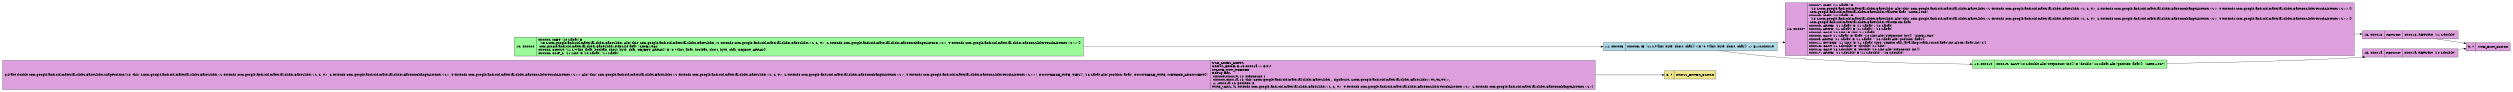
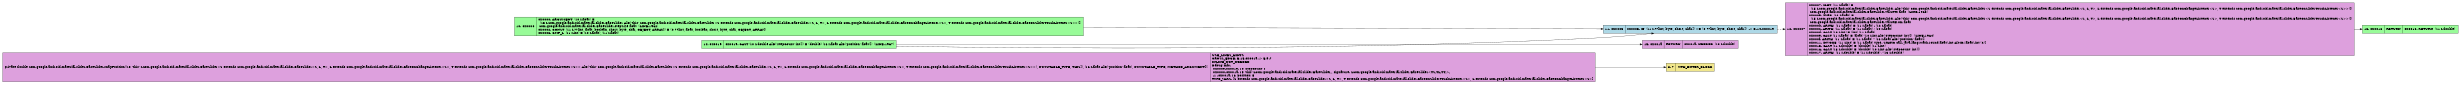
(1832, 16) -> (1832, 16)
(2410, 35) -> (2410, 29)
(561, 40) -> (567, 20)
(2488, 47) -> none
(2430, 53) -> (1710, 44)
(1844, 61) -> (1274, 47)
(1695, 75) -> (1695, 67)
